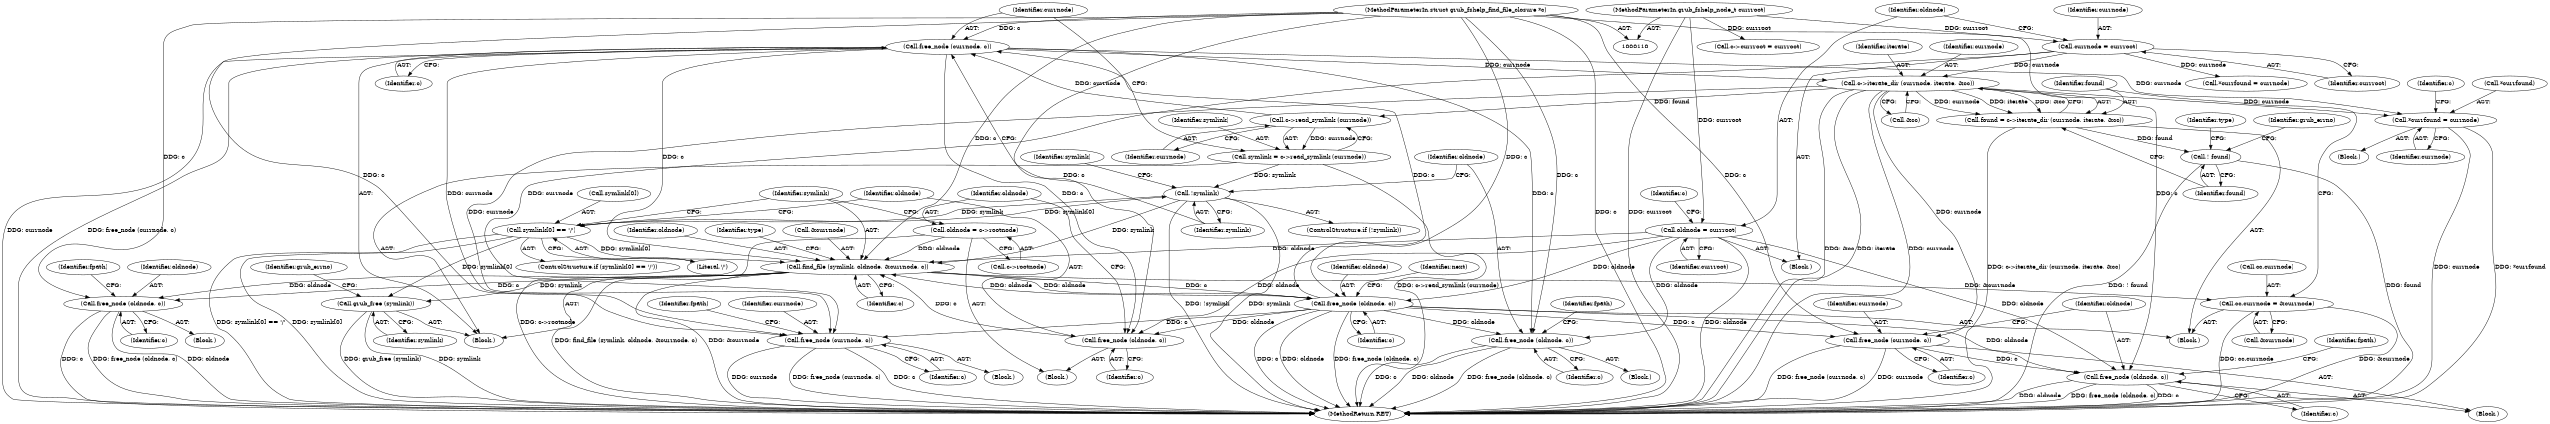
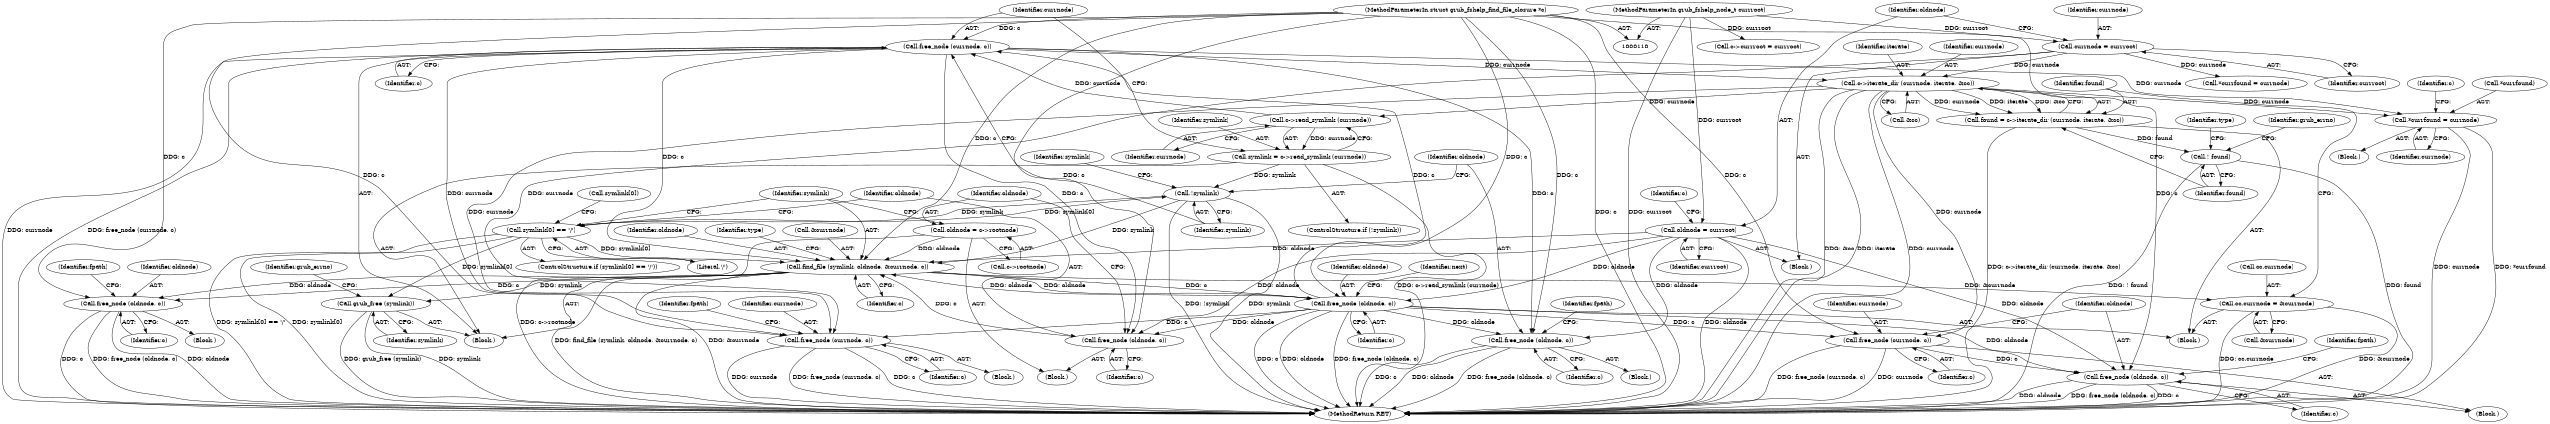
(1672, 102) -> (1672, 102)
(1914, 102) -> (1914, 102)
(1277, 208) -> (1325, 192)
(590, 212) -> (590, 212)
